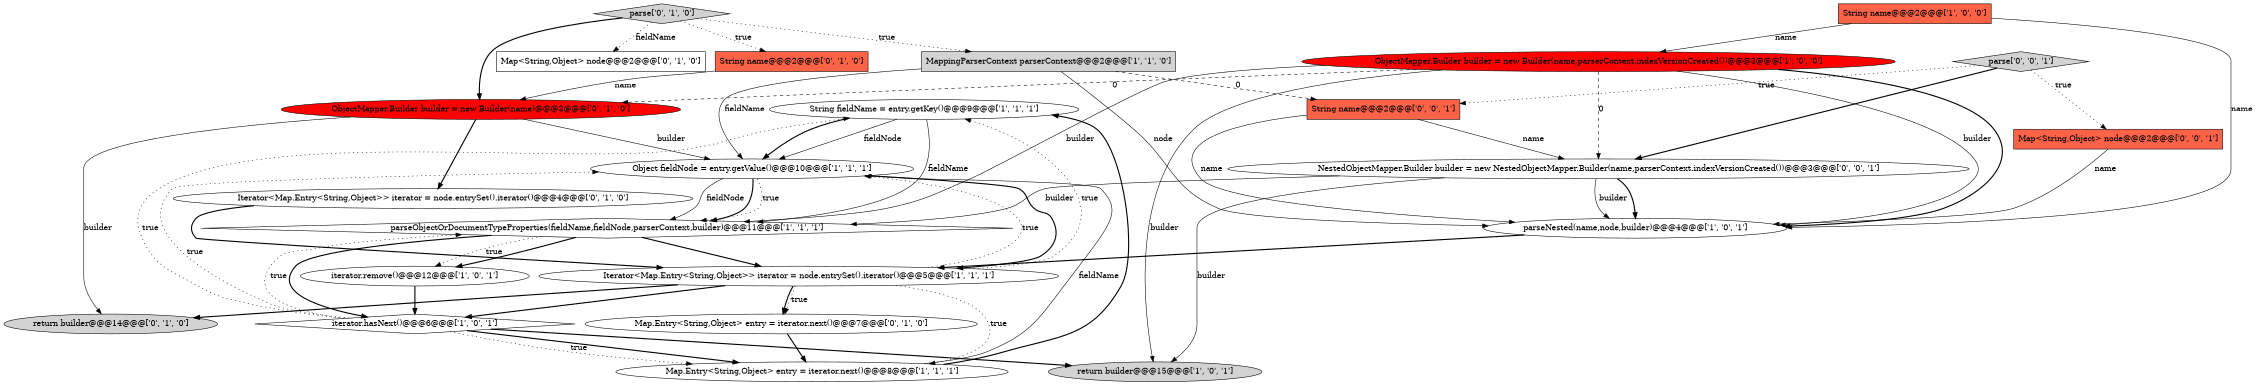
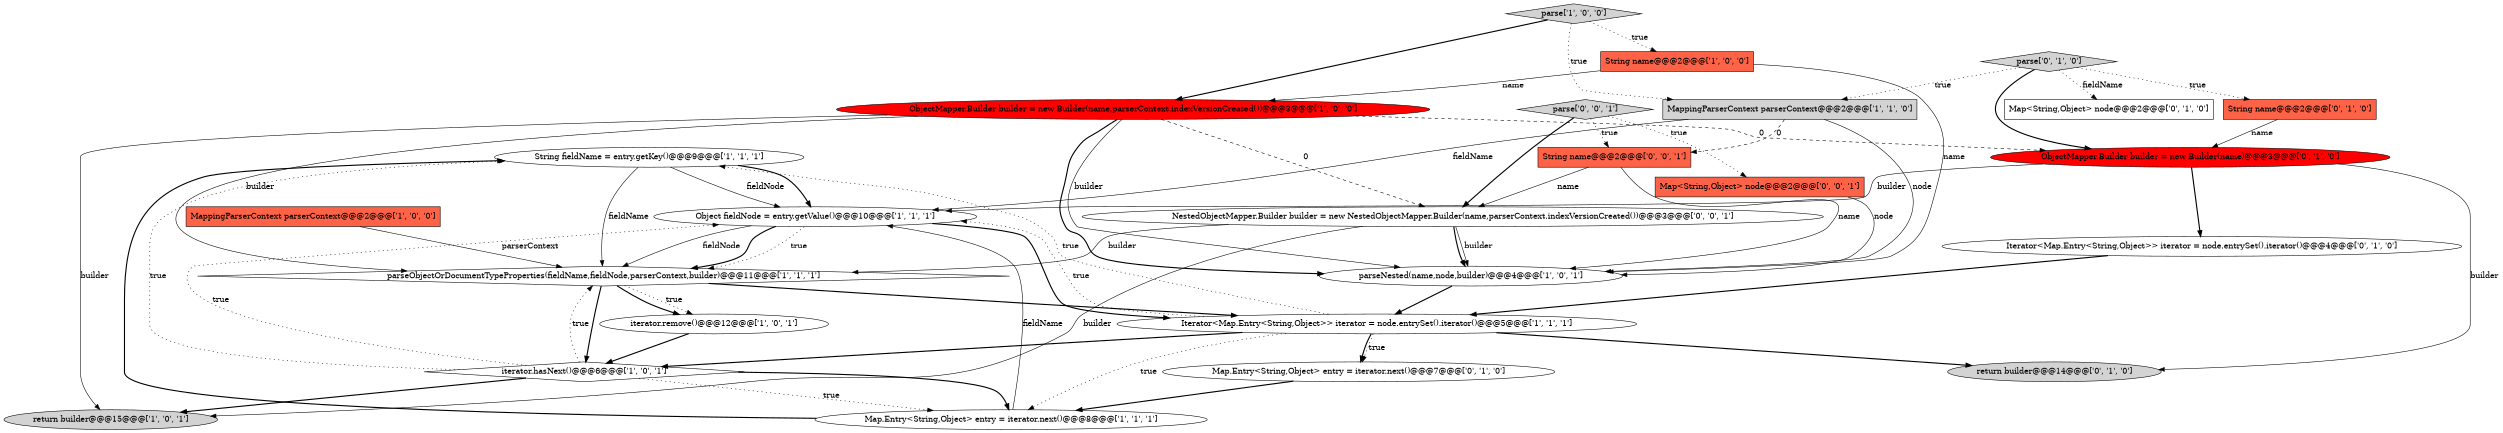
none -> (1574, 14)
(2106, 169) -> (1884, 217)
none -> (313, 217)
